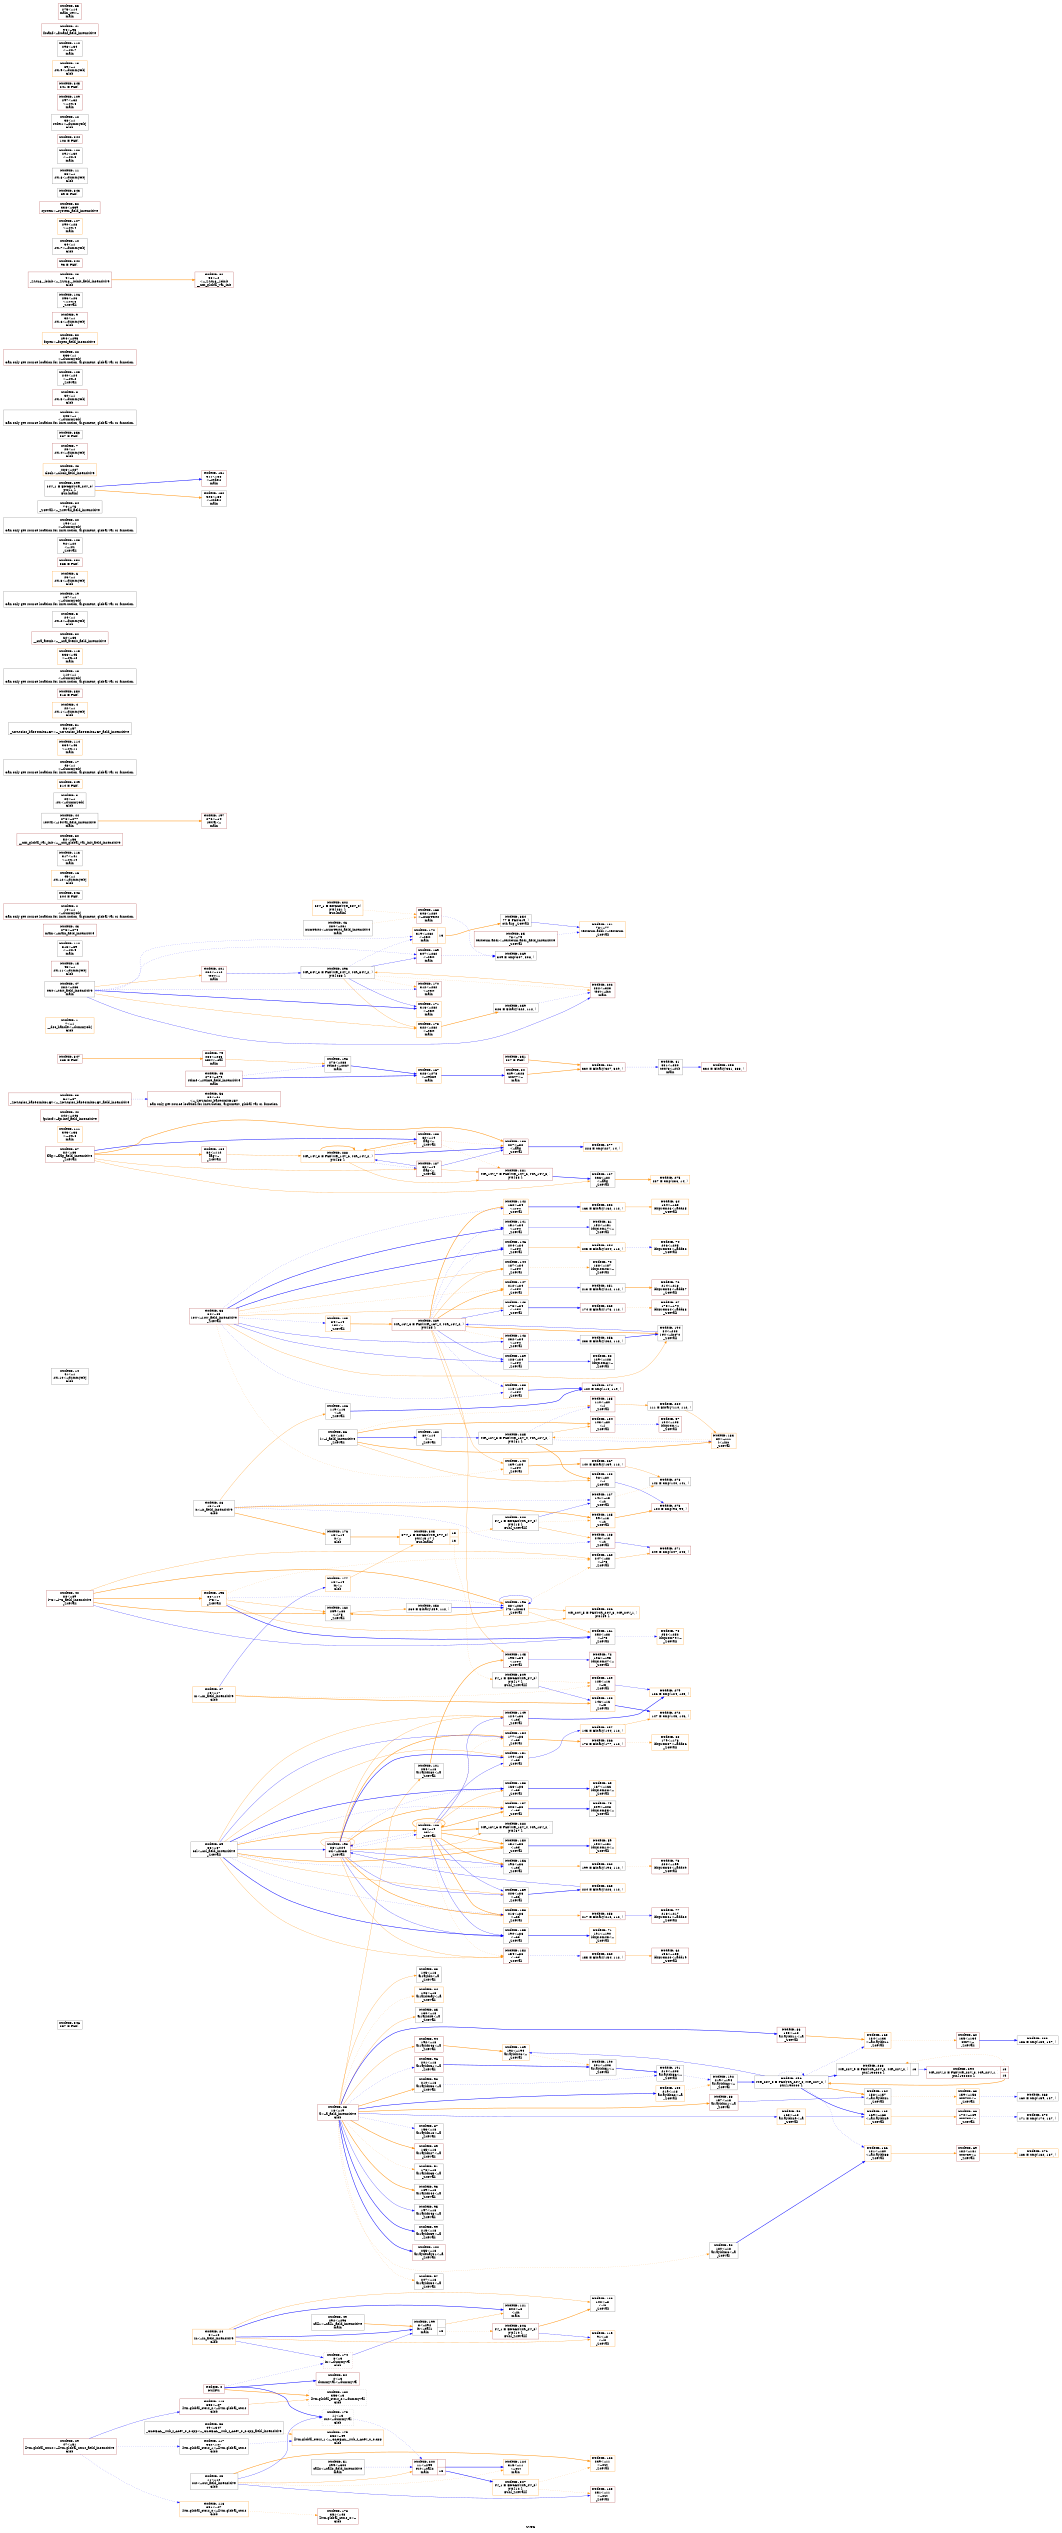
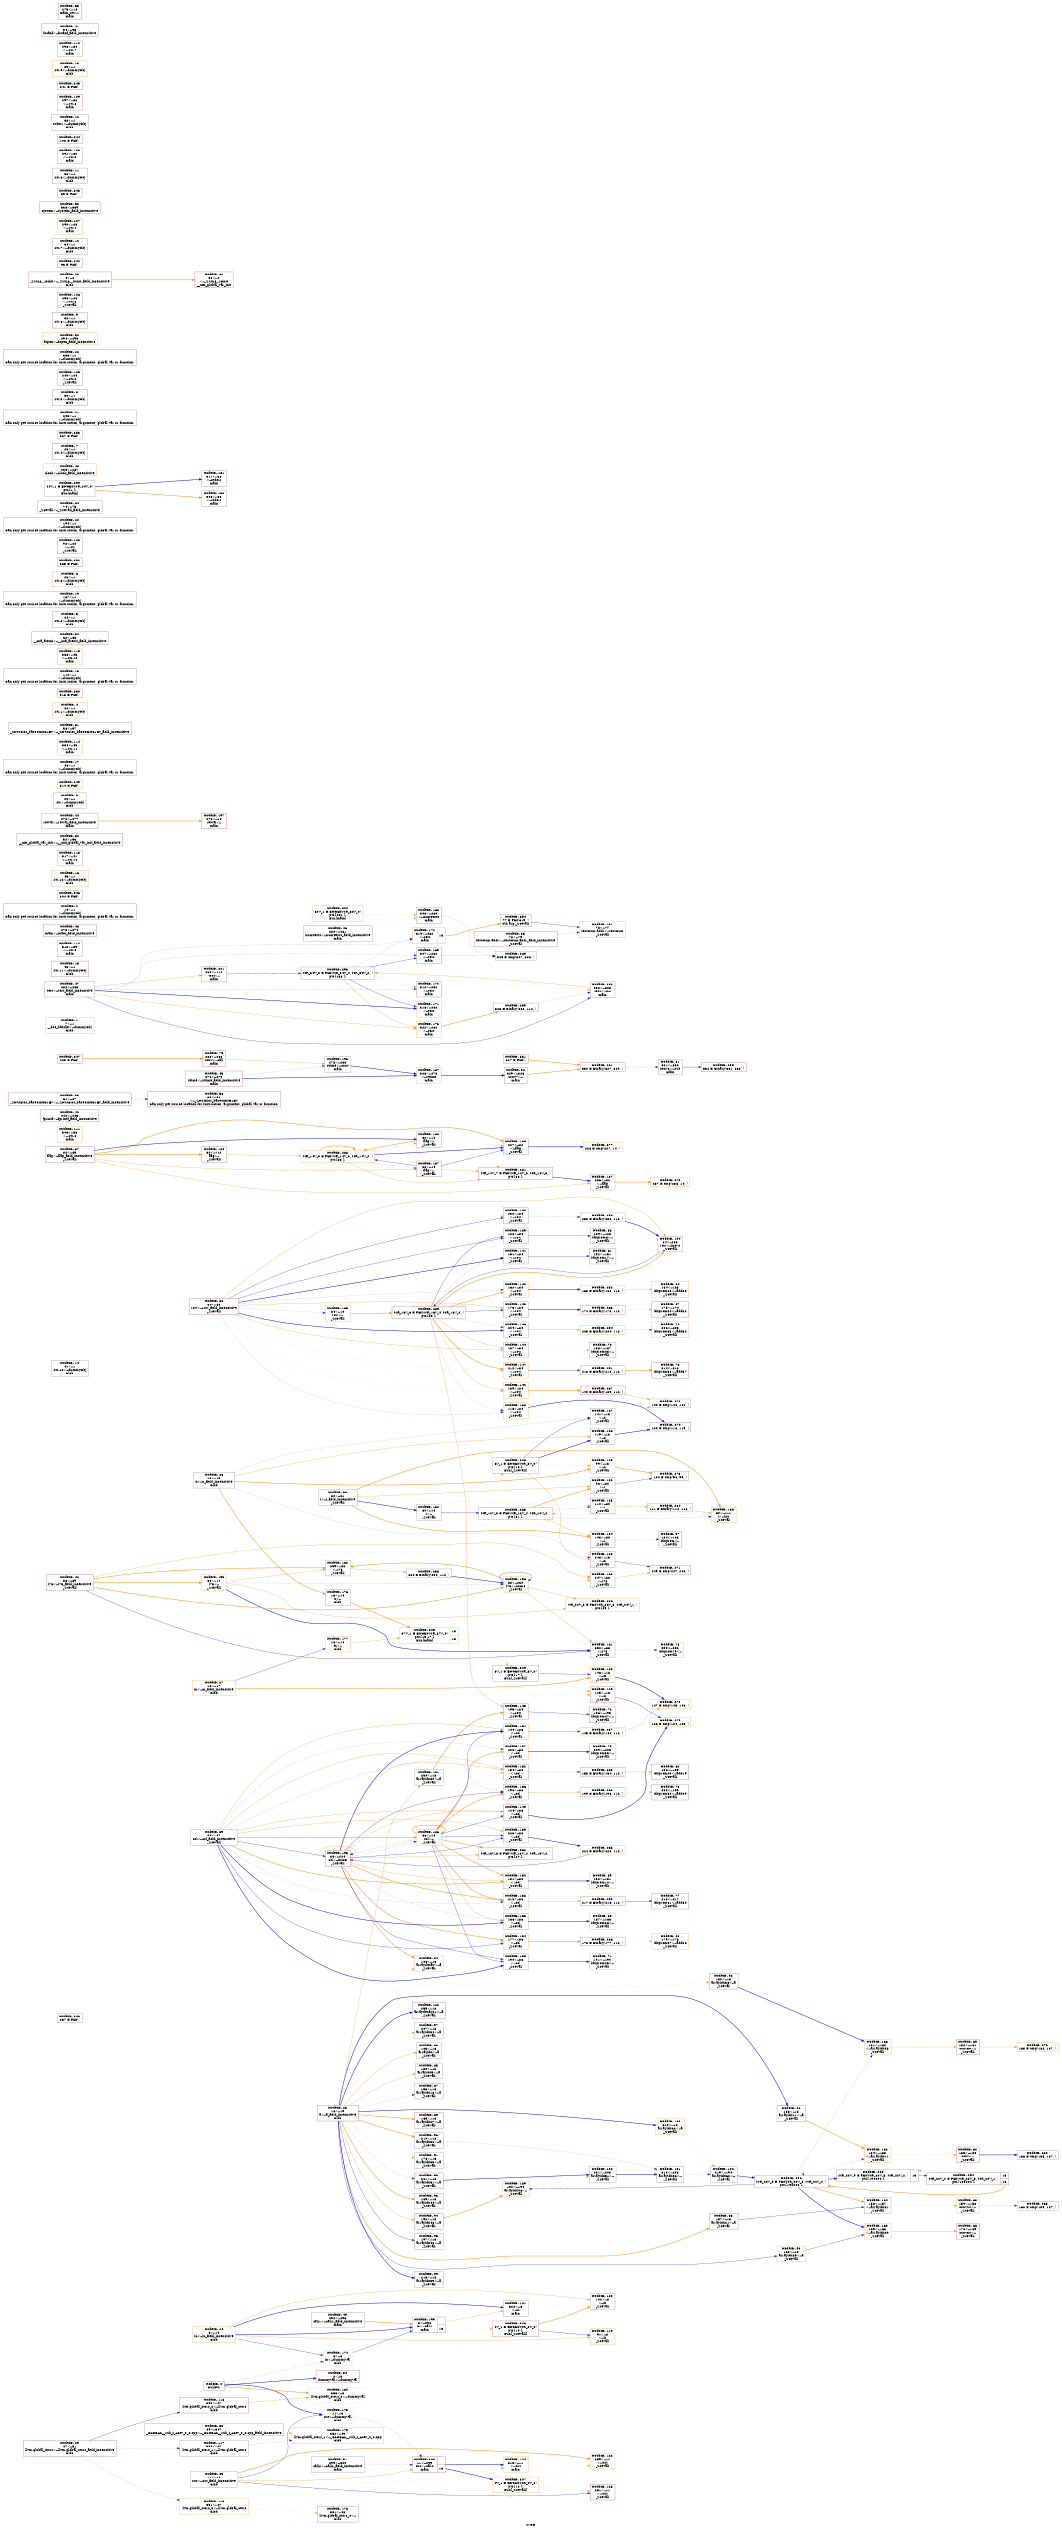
none -> (563, 1450)
(421, 1810) -> (370, 1917)
(1038, 2117) -> none
